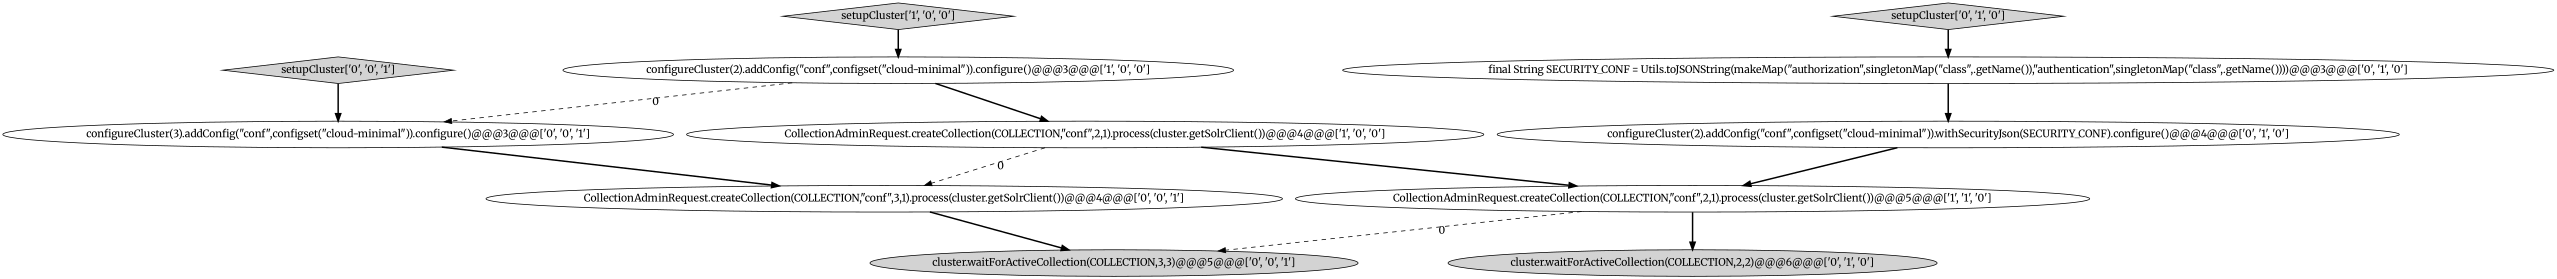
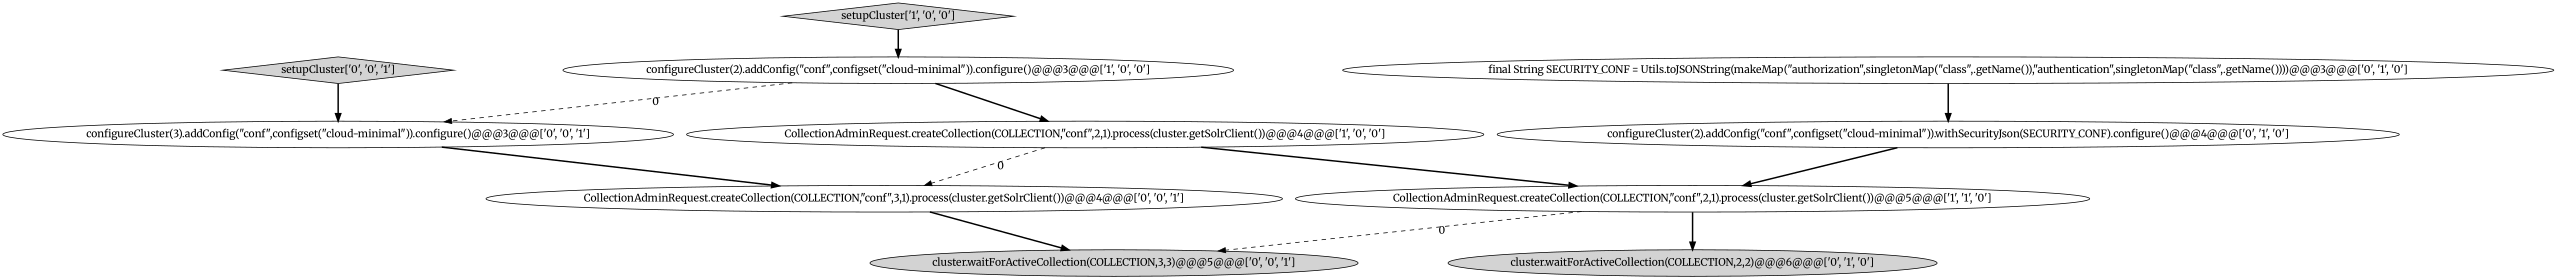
(1948, 16) -> none
